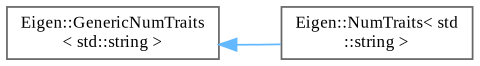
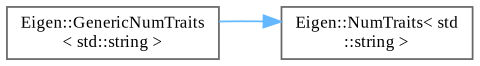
(259, 45) -> (241, 21)
